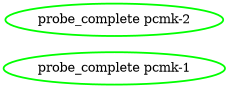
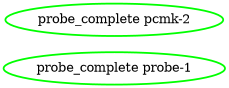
(114, 68) -> (114, 68)
